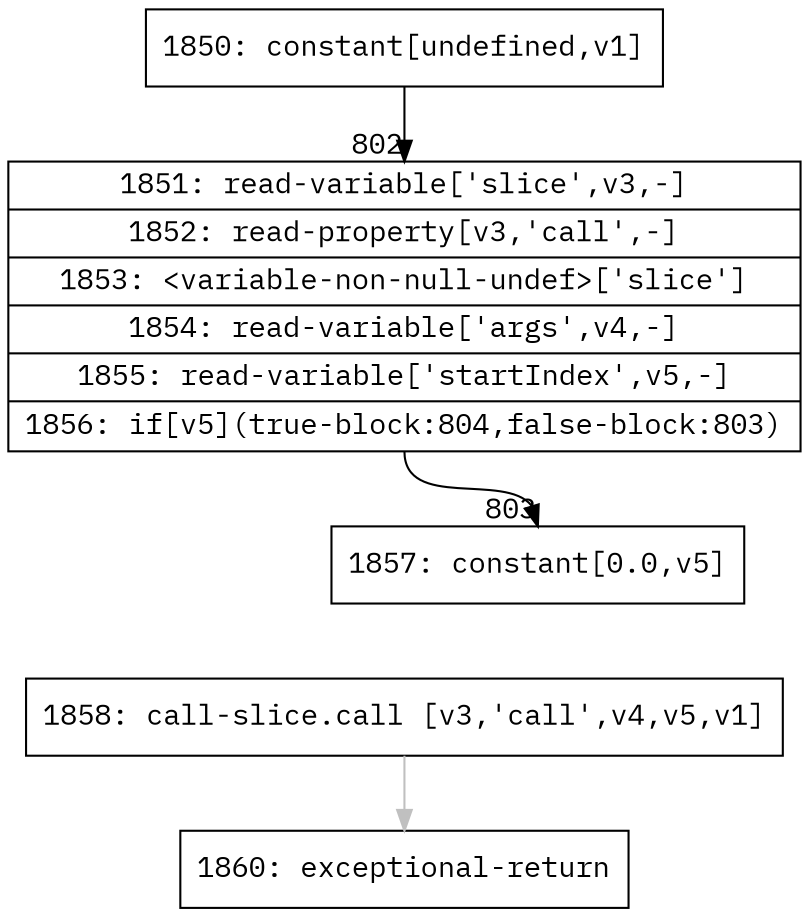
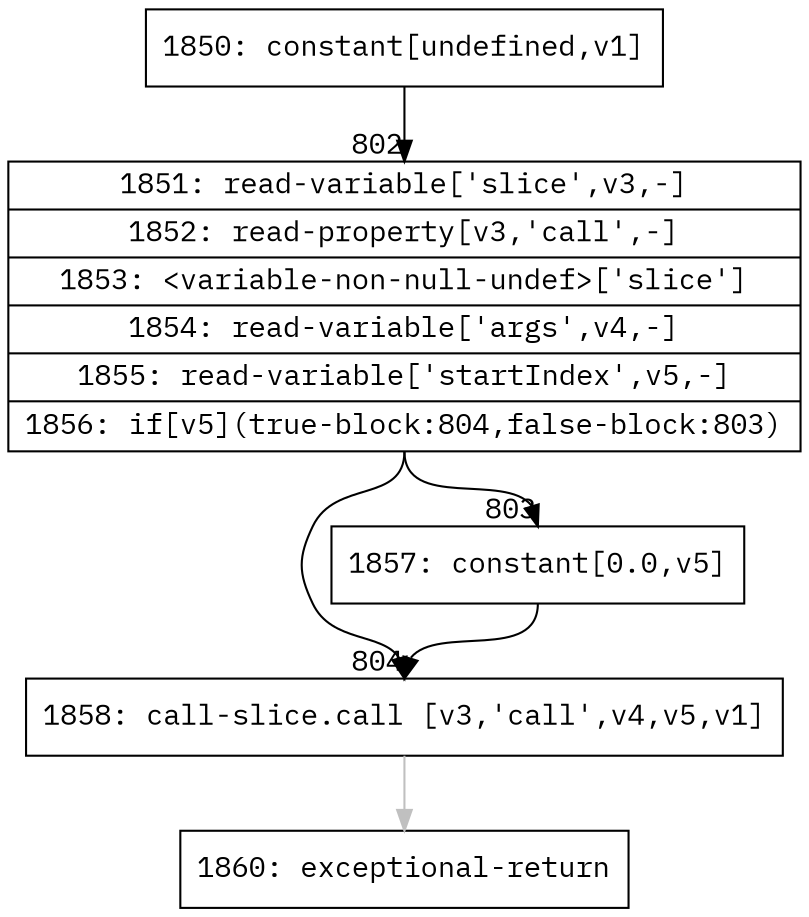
none -> (303, 555)
none -> (482, 640)
